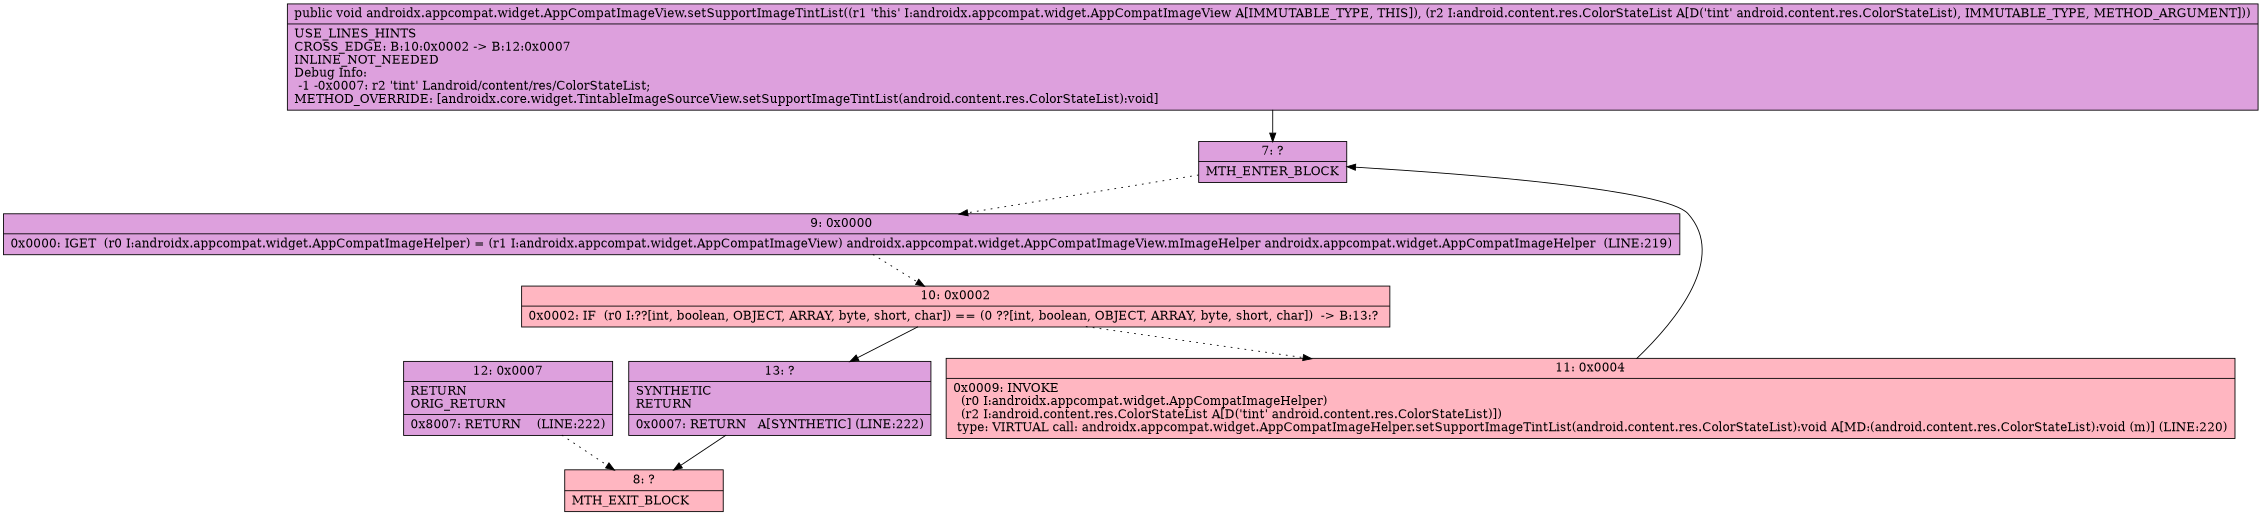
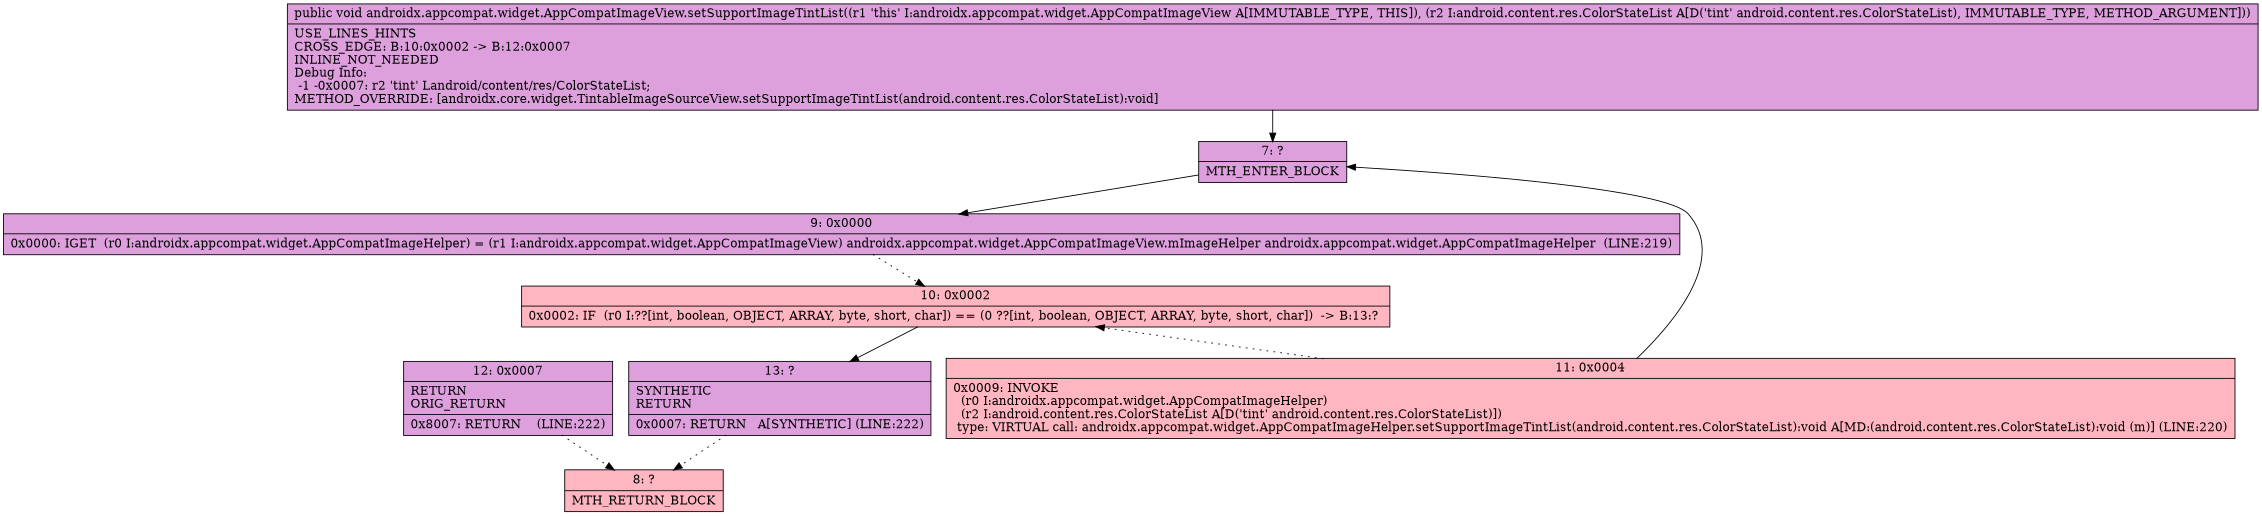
(1083, 194) -> (1083, 194)
(1194, 342) -> (1214, 343)
(704, 450) -> (704, 450)
(631, 501) -> (644, 501)
